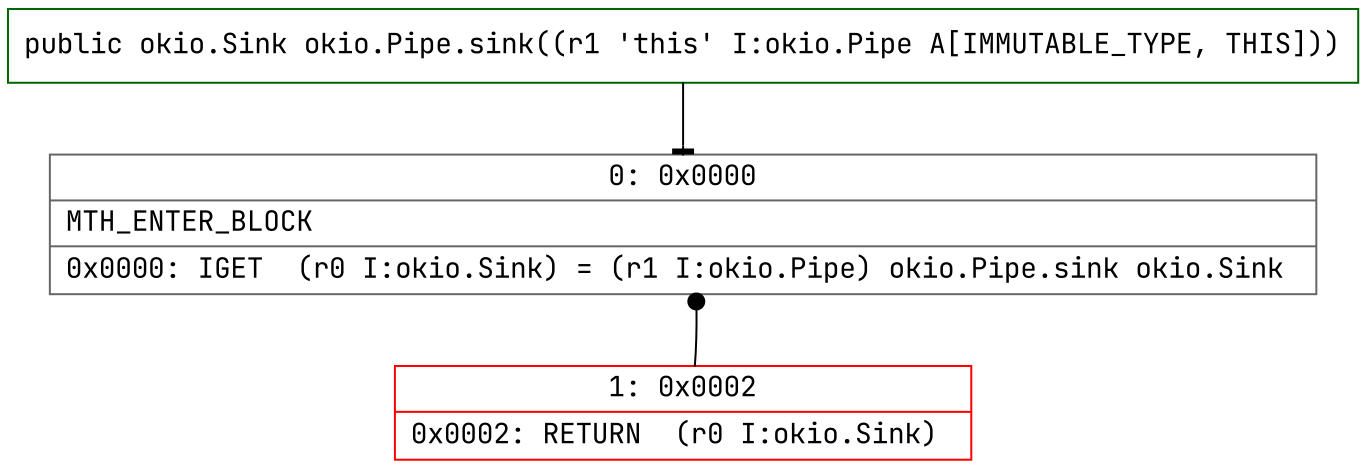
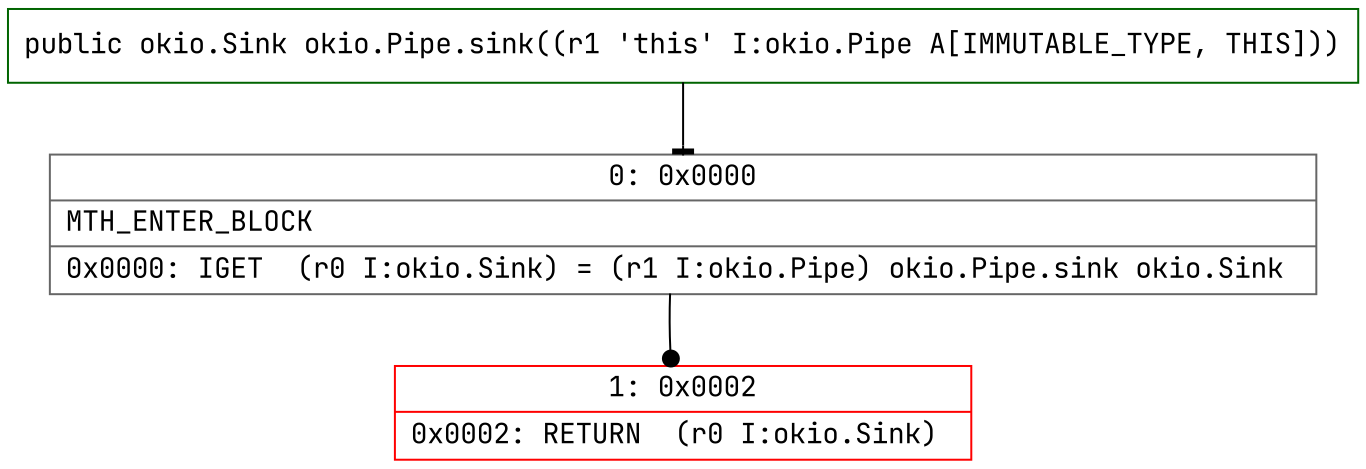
(696, 338) -> (670, 322)
